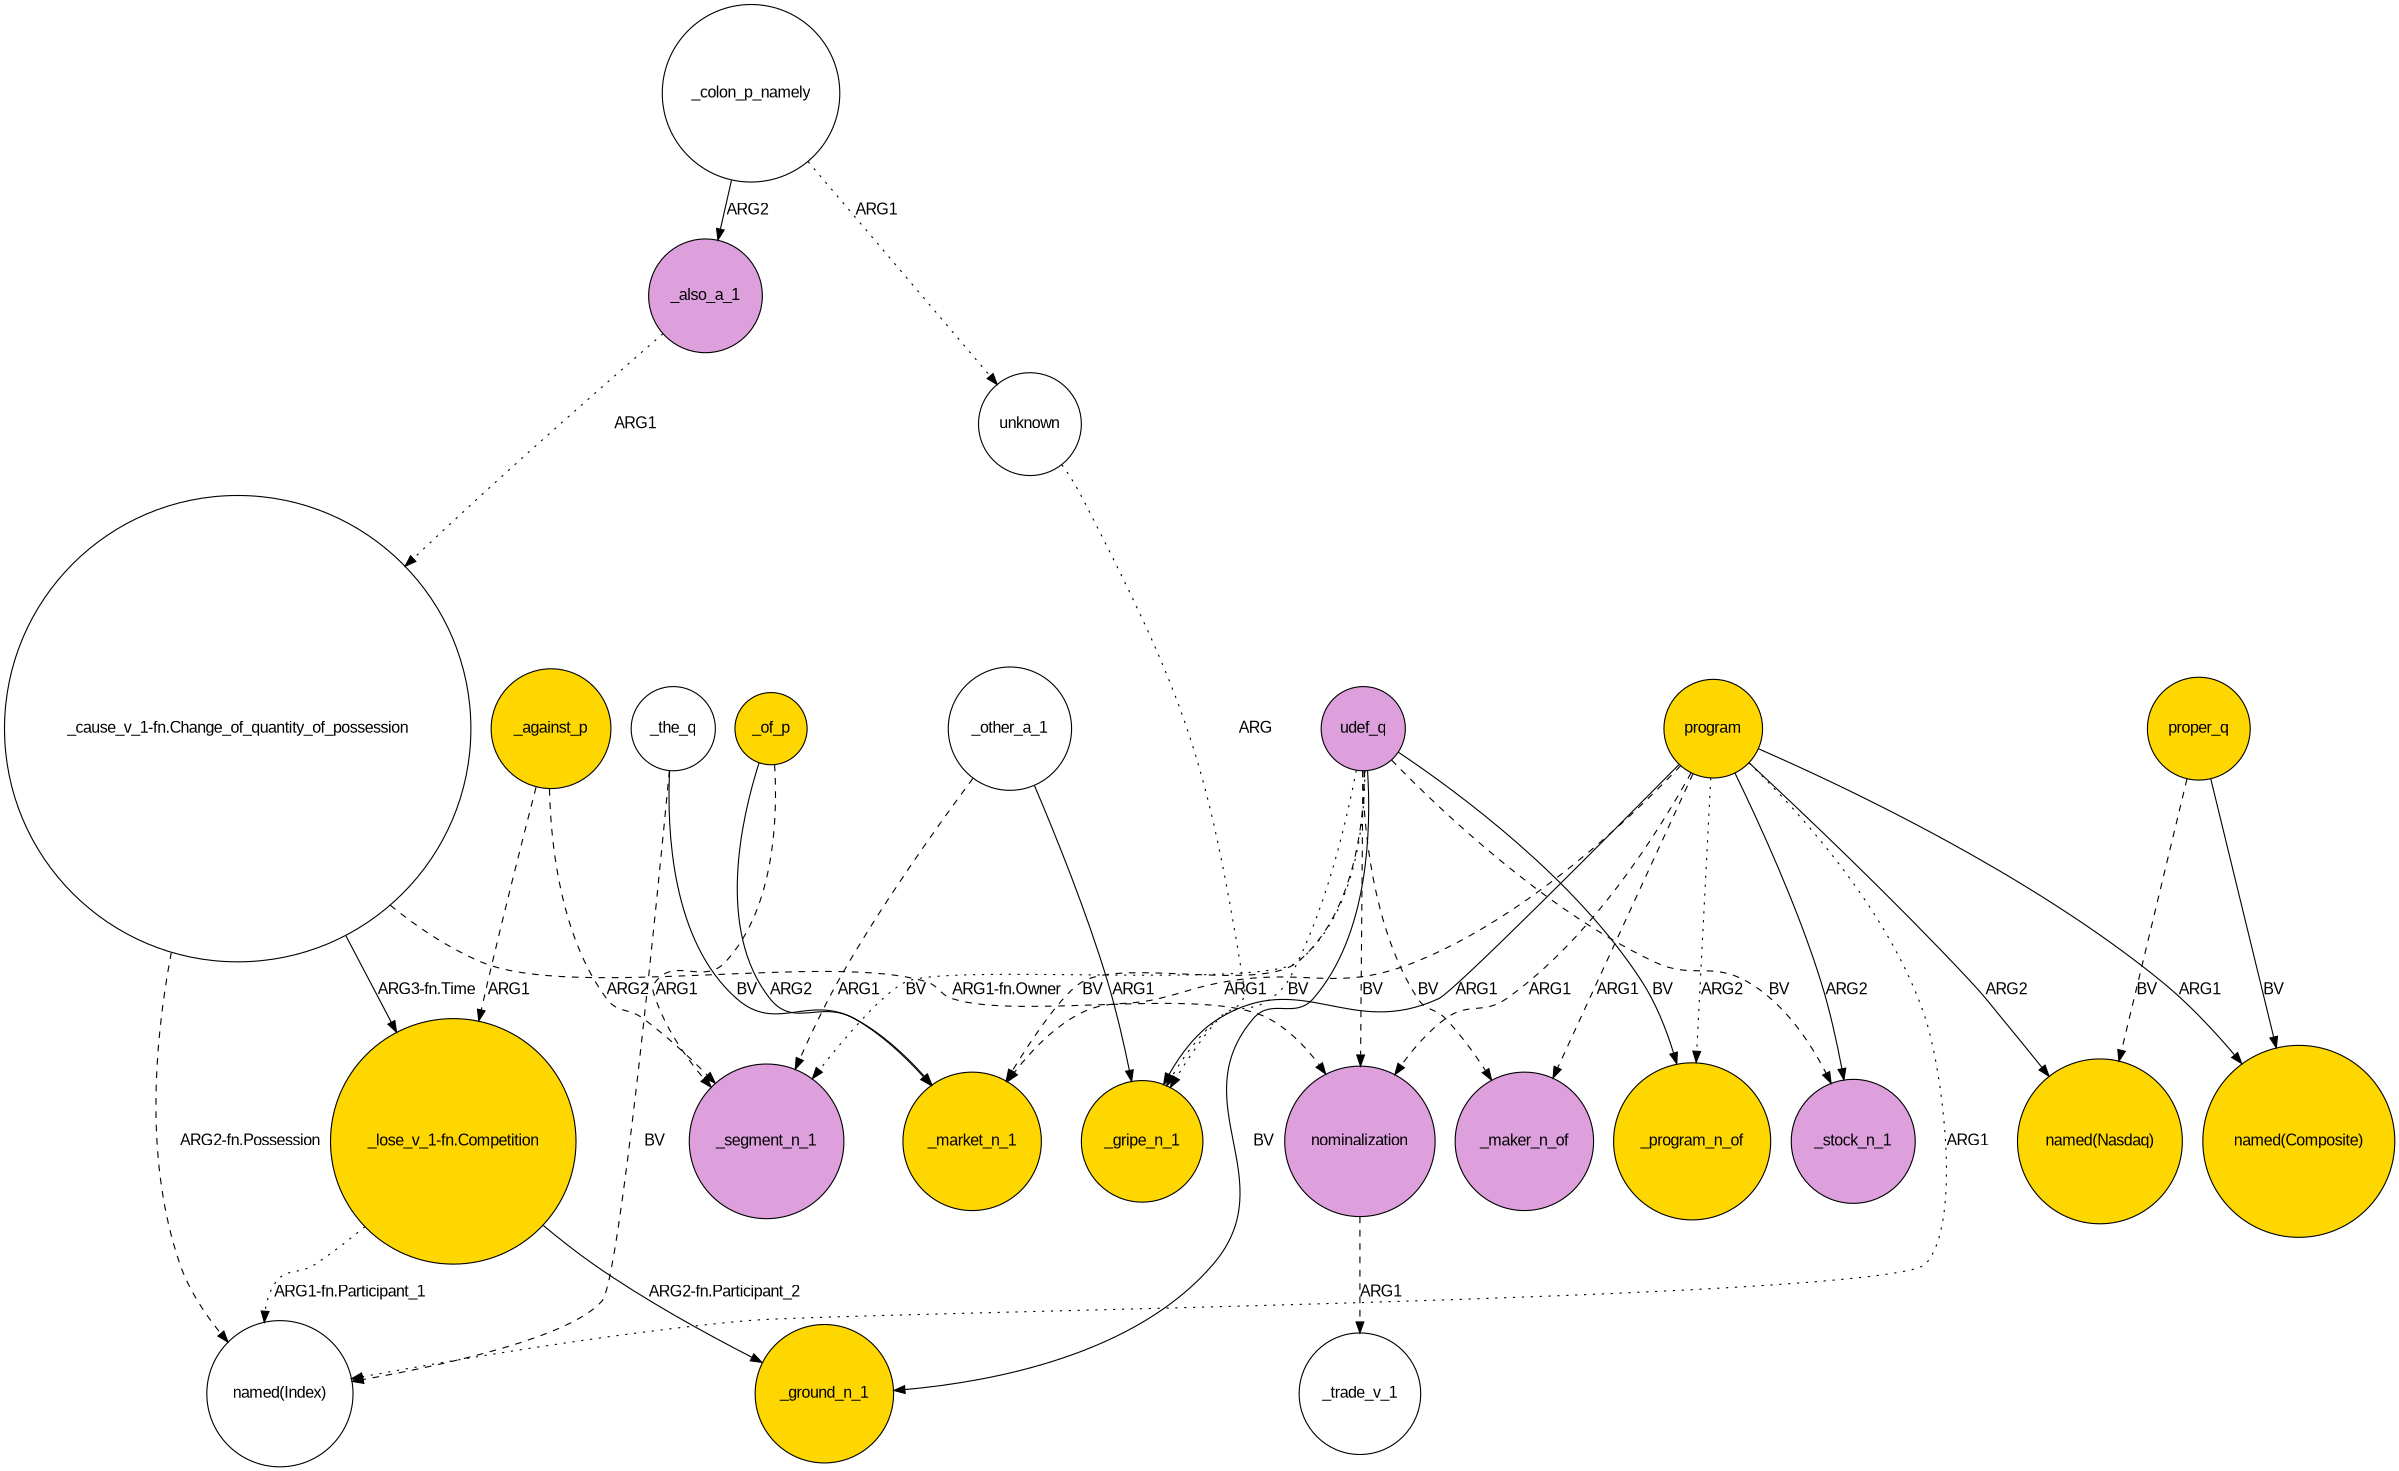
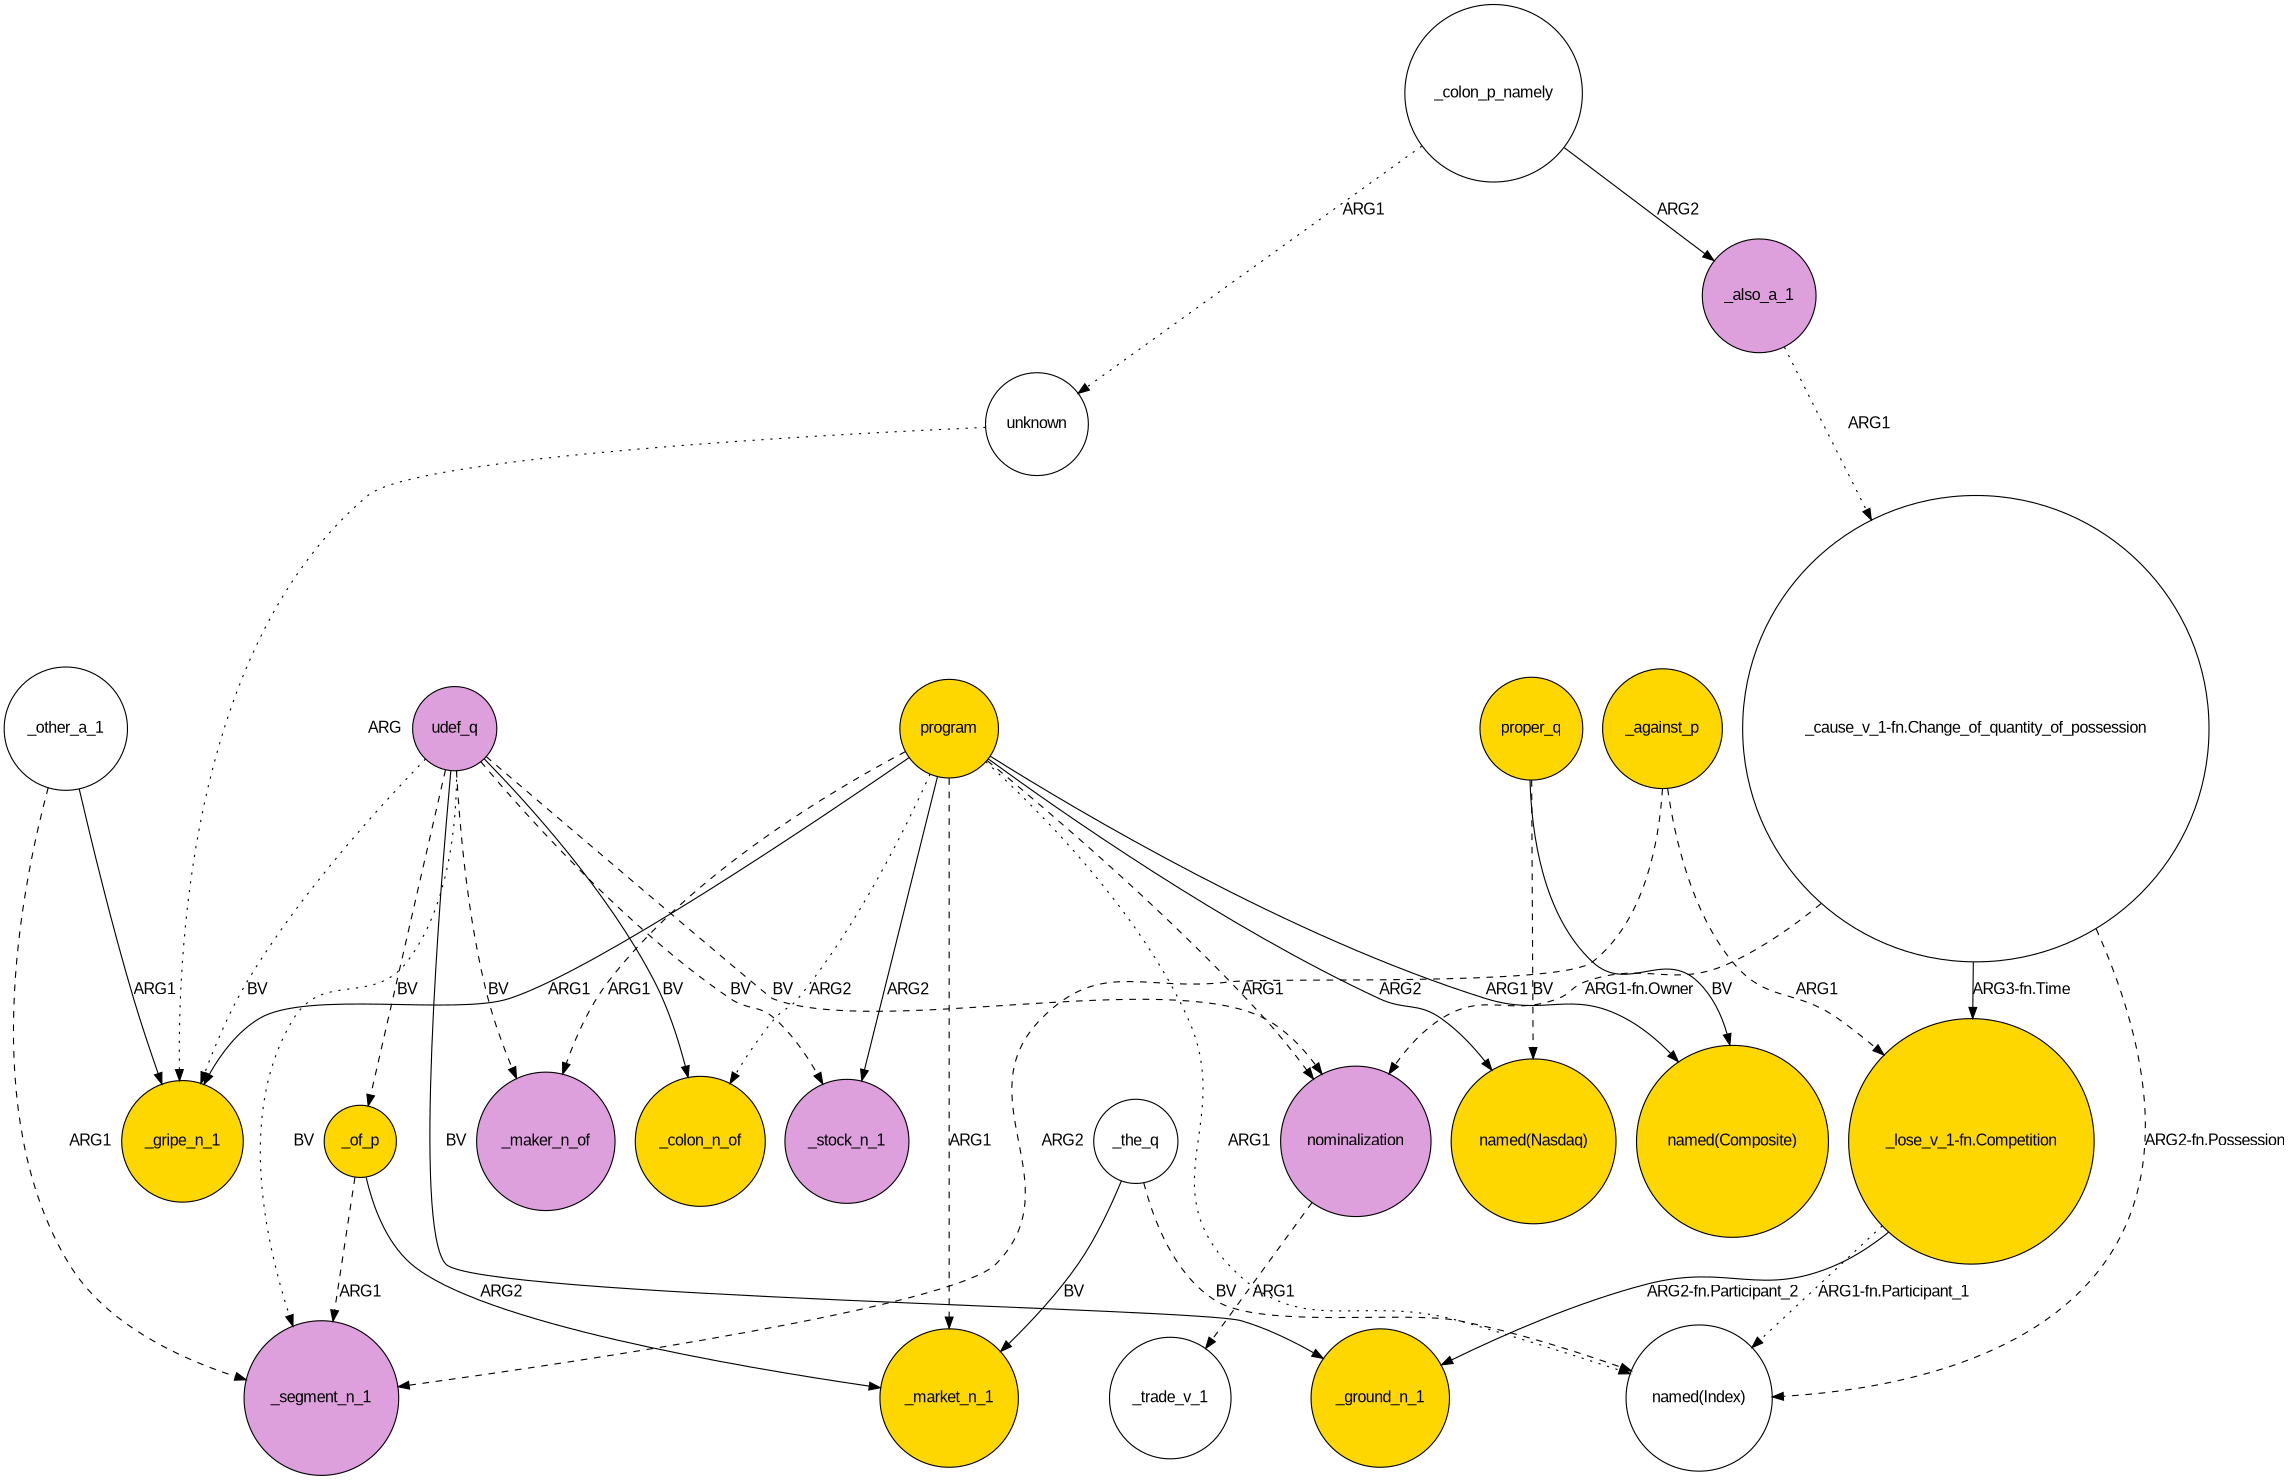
(1238, 975) -> (408, 932)
(1692, 1141) -> (700, 1141)
